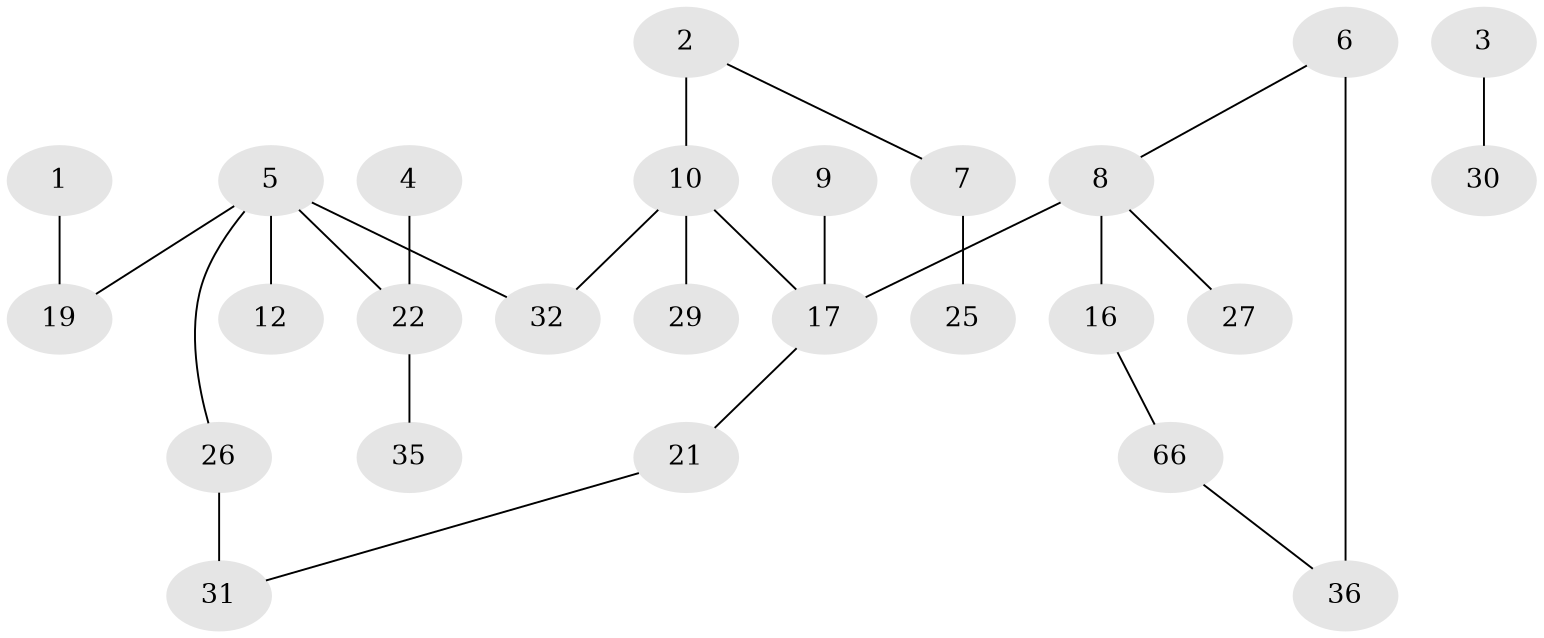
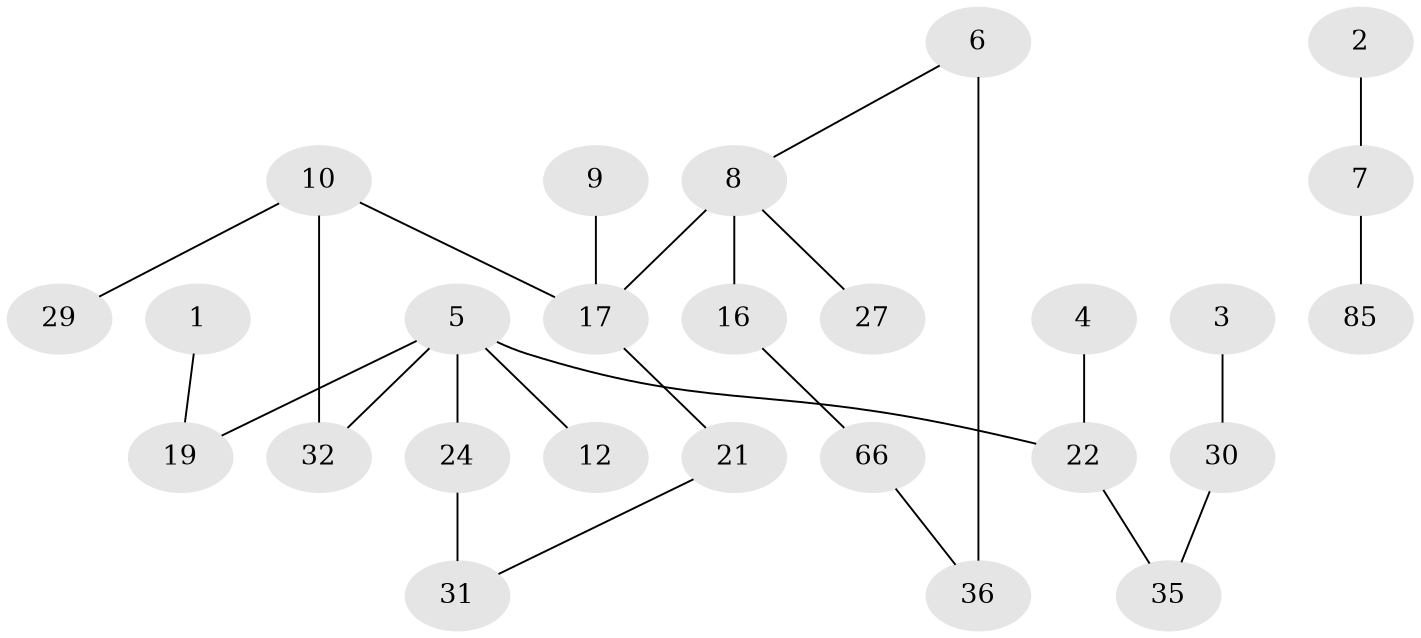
(686, 112) -> none
(963, 319) -> (1361, 319)
(219, 457) -> (457, 457)
none -> (1196, 527)
